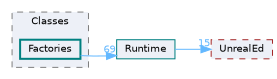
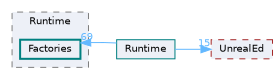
(50, 22) -> (50, 22)
(95, 56) -> (104, 43)
